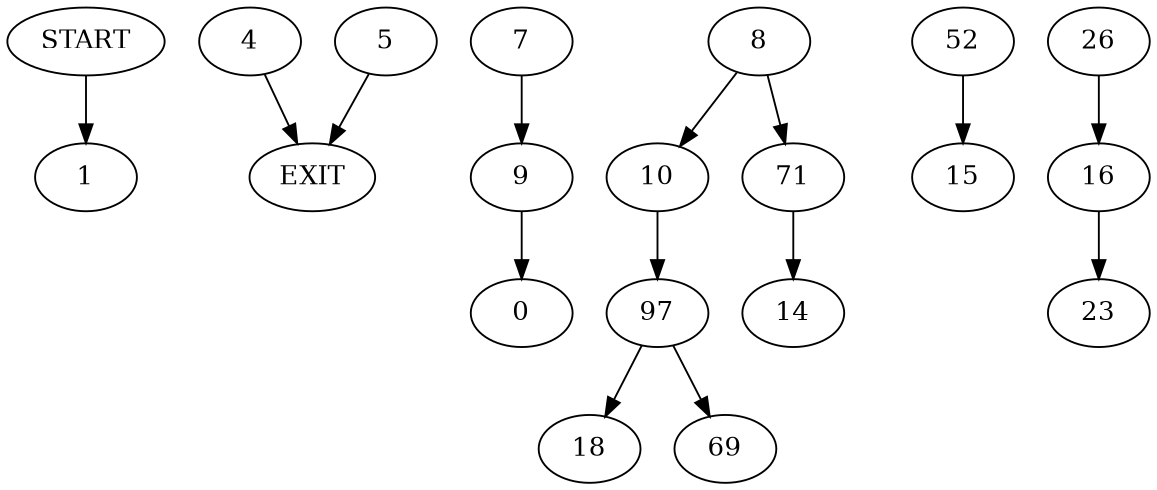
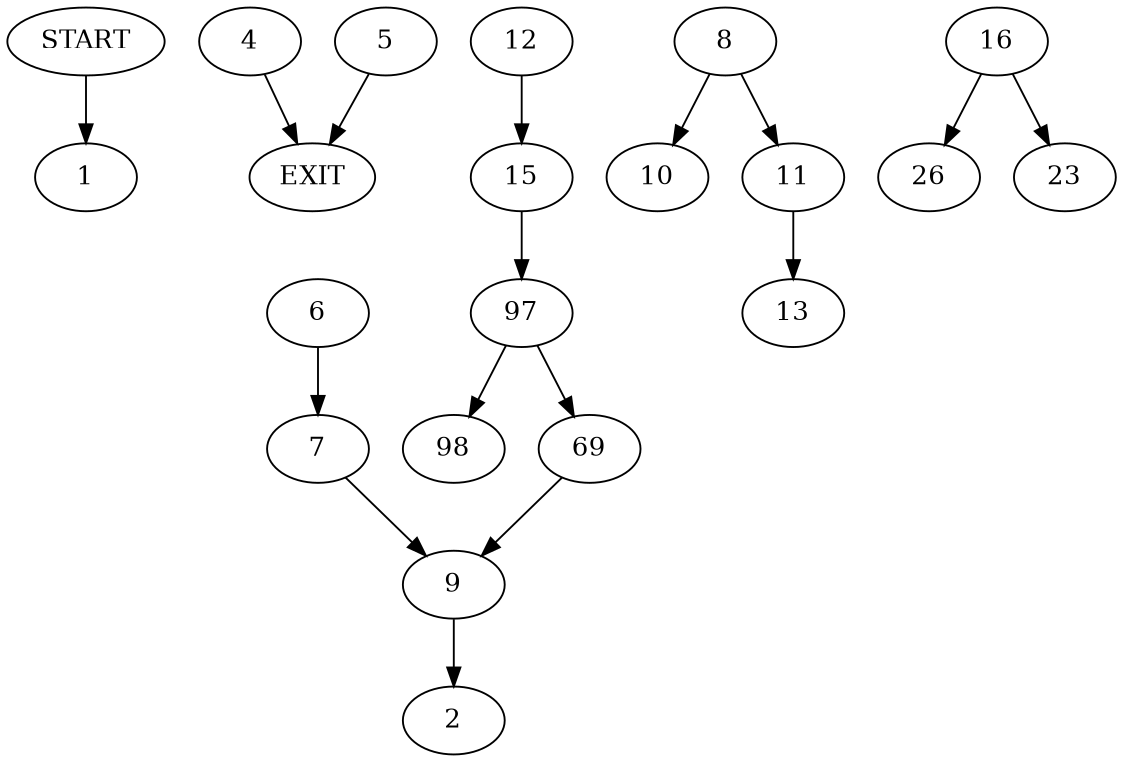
(963, 41) -> (522, 41)
(1099, 100) -> (967, 101)
(793, 177) -> (793, 177)
(657, 236) -> (522, 236)
none -> (318, 313)
(522, 313) -> (454, 720)
(793, 313) -> (793, 313)
(590, 449) -> (454, 449)
none -> (529, 510)
